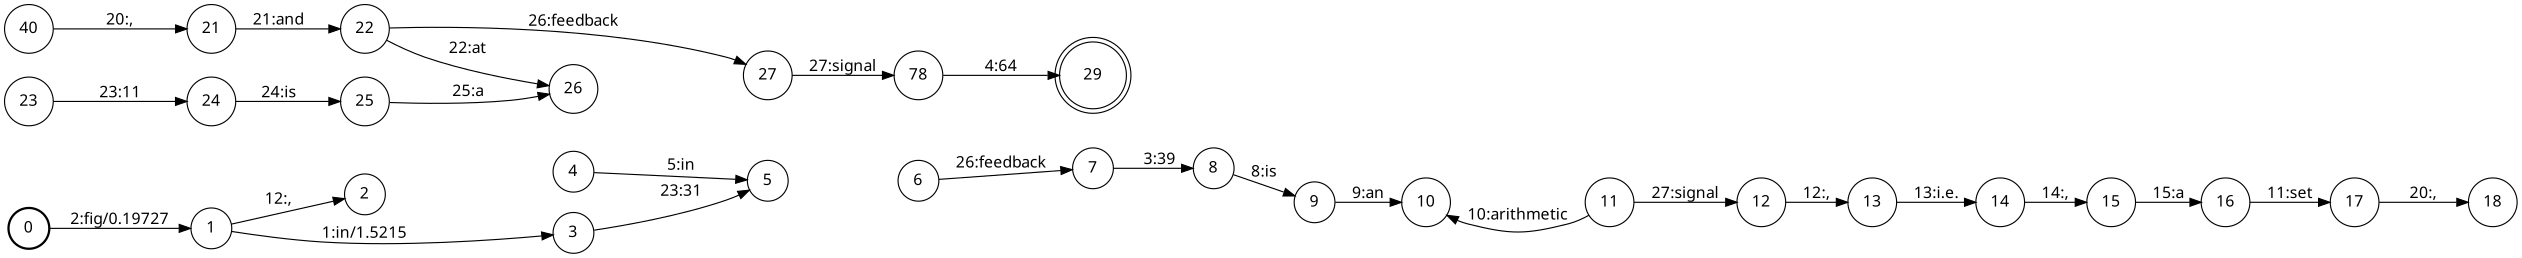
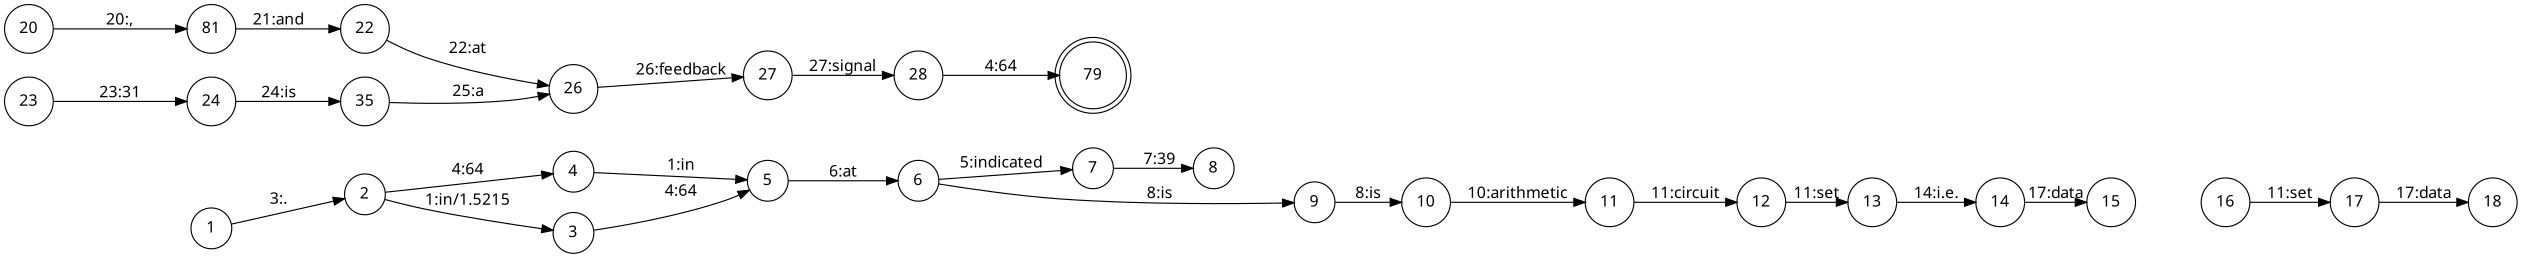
(29, 29) -> (29, 29)
(211, 29) -> (211, 29)
(563, 32) -> (665, 83)
(918, 75) -> (918, 75)
(1093, 75) -> (1093, 75)
(120, 93) -> (120, 93)
(365, 101) -> (365, 101)
(1160, 160) -> (1160, 160)
(1001, 163) -> (1001, 163)
(681, 165) -> (681, 165)
none -> (837, 181)
(1259, 183) -> (1110, 202)
none -> (463, 184)
(681, 192) -> (681, 192)
(1368, 194) -> (1368, 194)
(1685, 194) -> (1685, 194)
(1817, 194) -> (1817, 194)
(1936, 194) -> (1936, 194)
(2056, 194) -> (2056, 194)
(2424, 194) -> (2424, 194)
(279, 199) -> (279, 199)
(2163, 202) -> none
(29, 228) -> none
(1524, 232) -> (1512, 202)
(386, 244) -> (463, 216)
